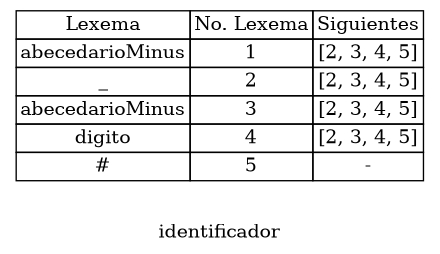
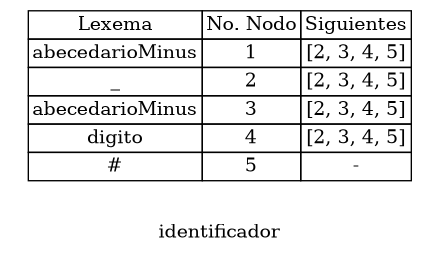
(252, 24) -> (252, 24)
